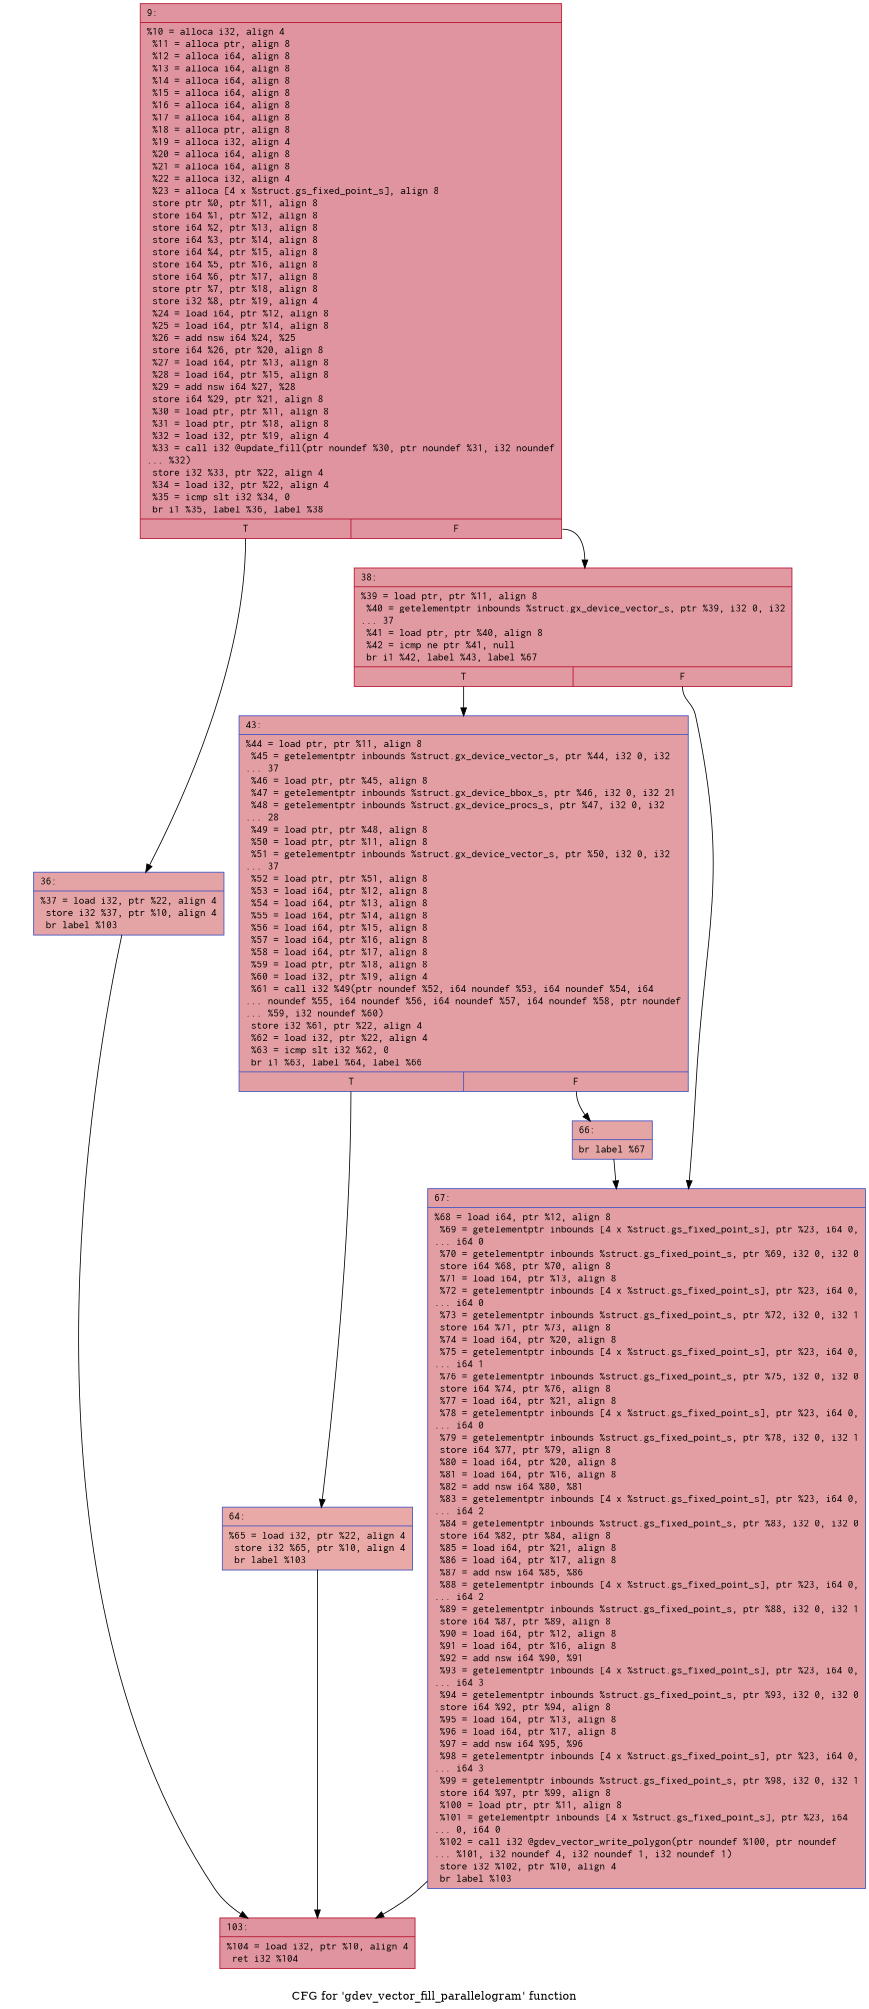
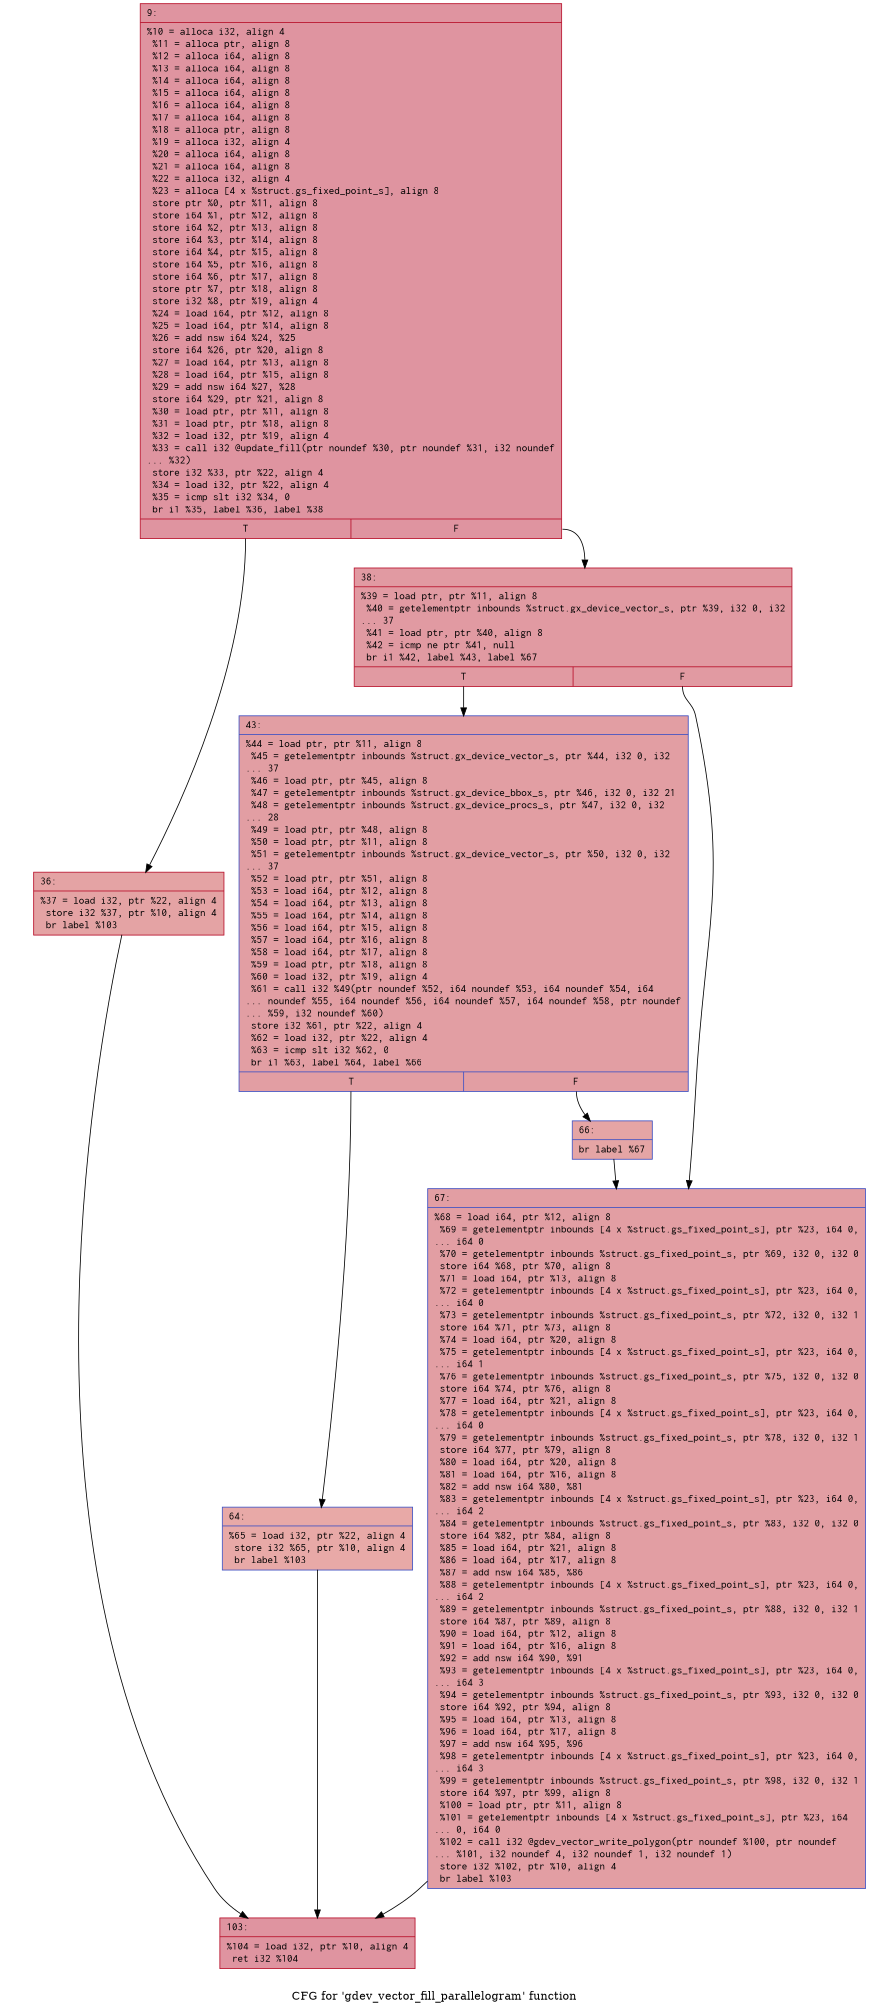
(129, 904) -> (129, 904)
